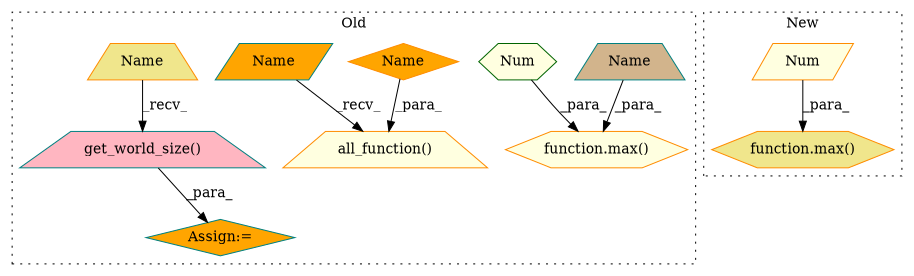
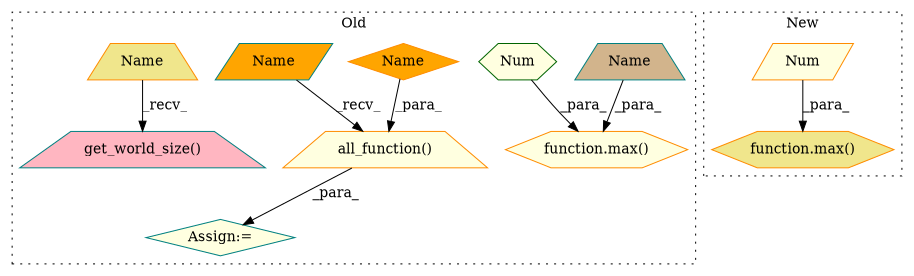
(180, 191) -> (302, 194)
(220, 238) -> (220, 238)
